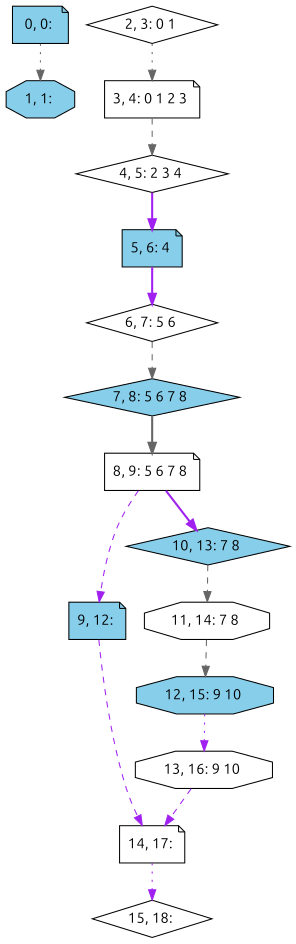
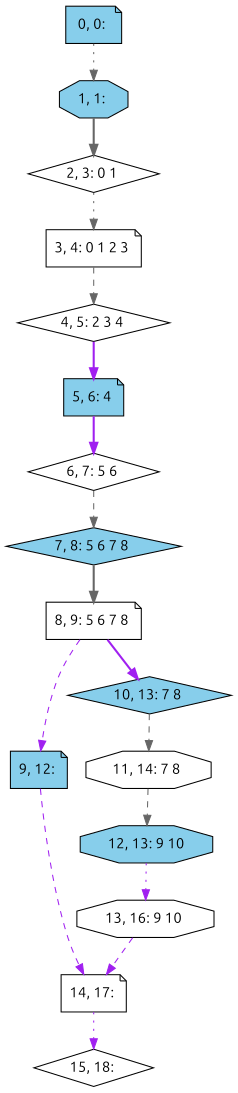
none -> (94, 132)
(205, 695) -> (146, 844)
